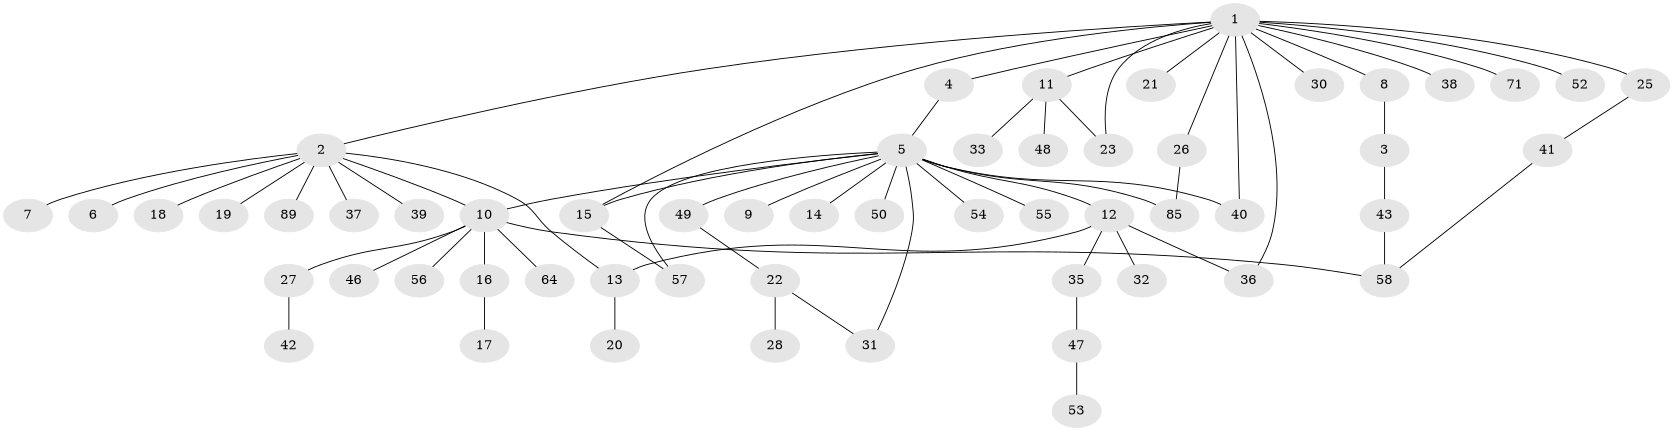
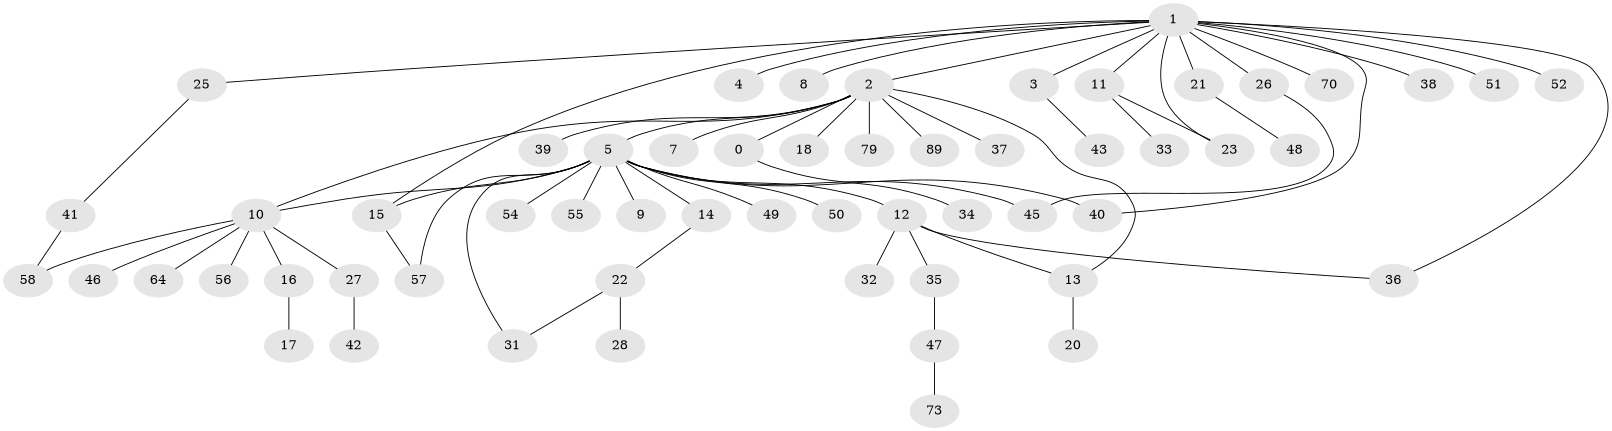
(1319, 85) -> (1329, 85)
(1515, 85) -> (1494, 85)
(925, 118) -> (739, 118)
(1045, 118) -> (1247, 118)
(1385, 118) -> (1104, 52)
(93, 216) -> (739, 150)
(224, 216) -> (869, 150)
none -> (967, 216)
(1175, 216) -> (1032, 216)
(722, 243) -> (663, 248)
(1385, 248) -> none
(1077, 411) -> (935, 411)
